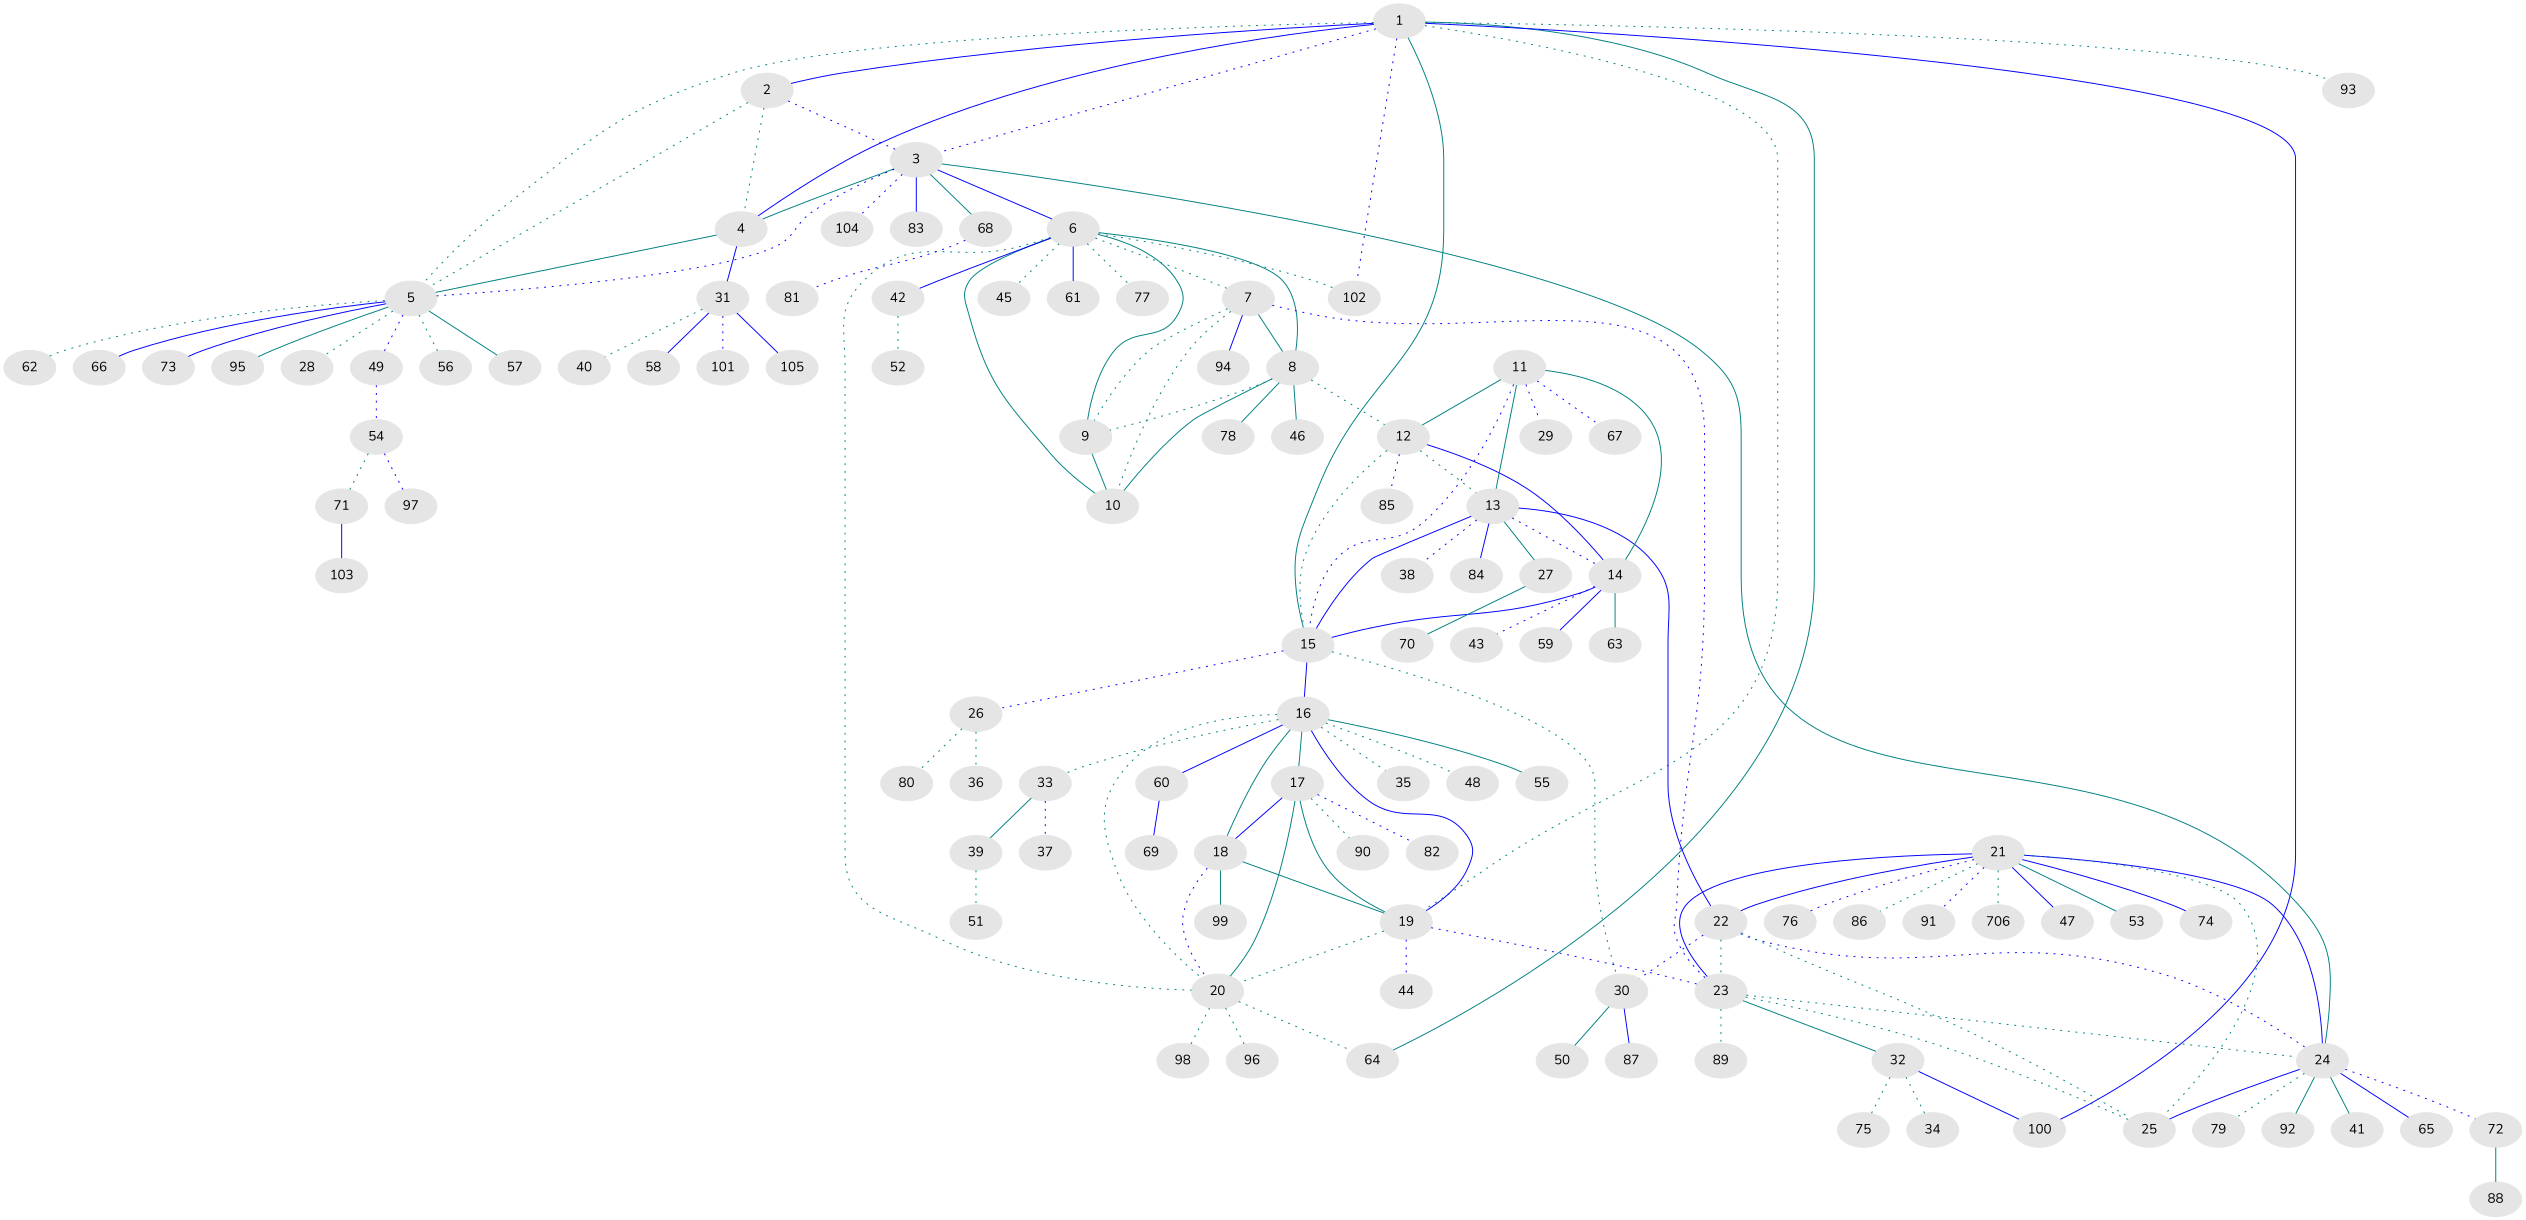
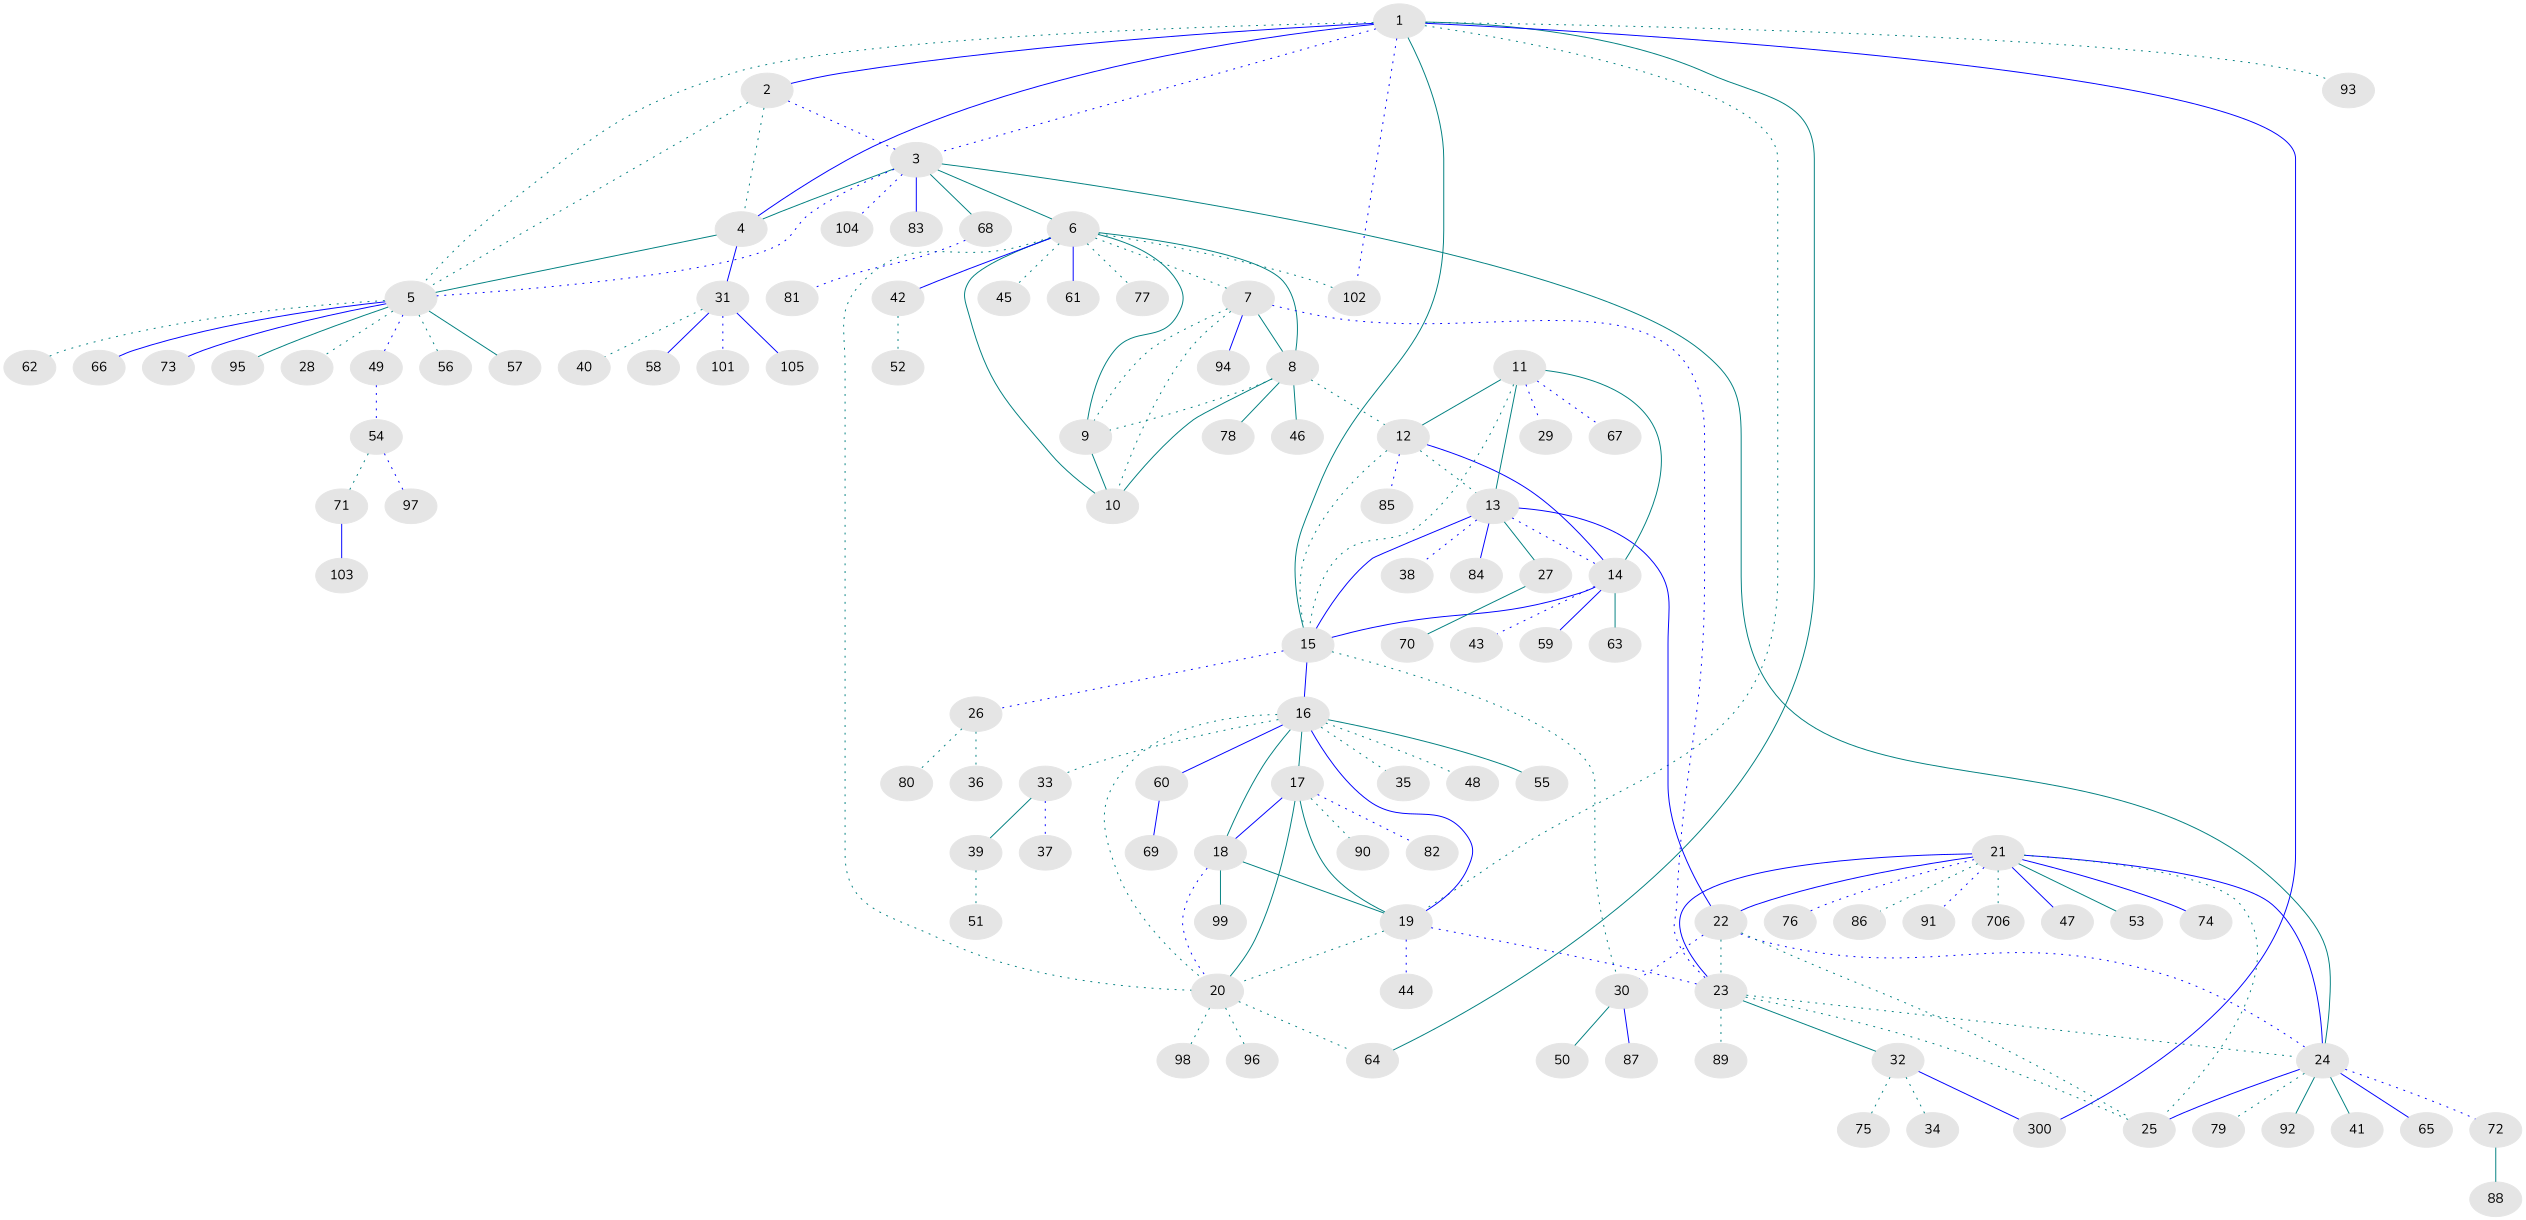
(995, 194) -> (995, 194)
(1421, 524) -> (1421, 524)
(2040, 1130) -> (2040, 1130)
